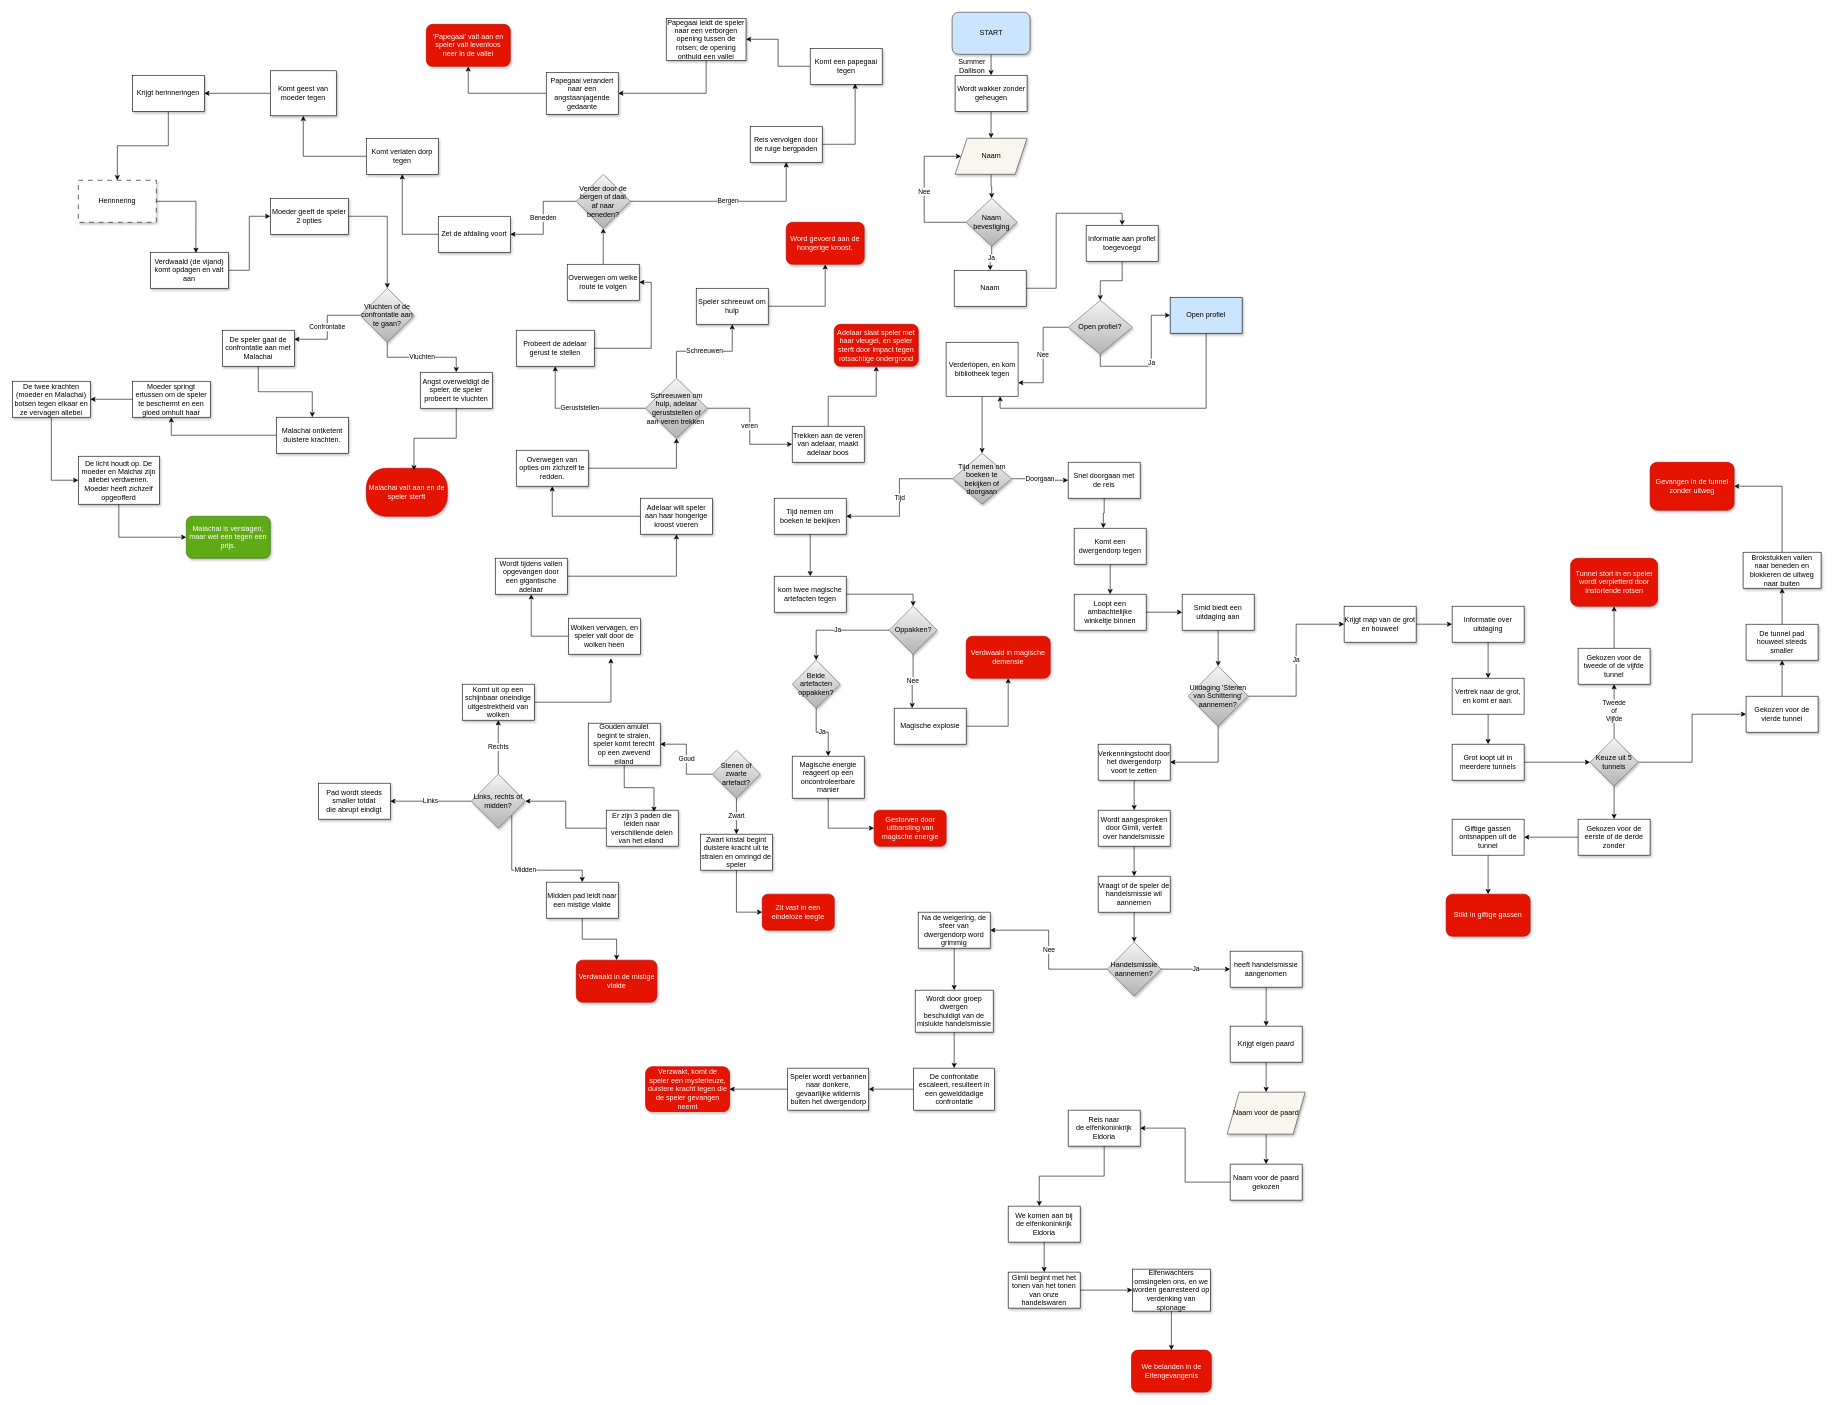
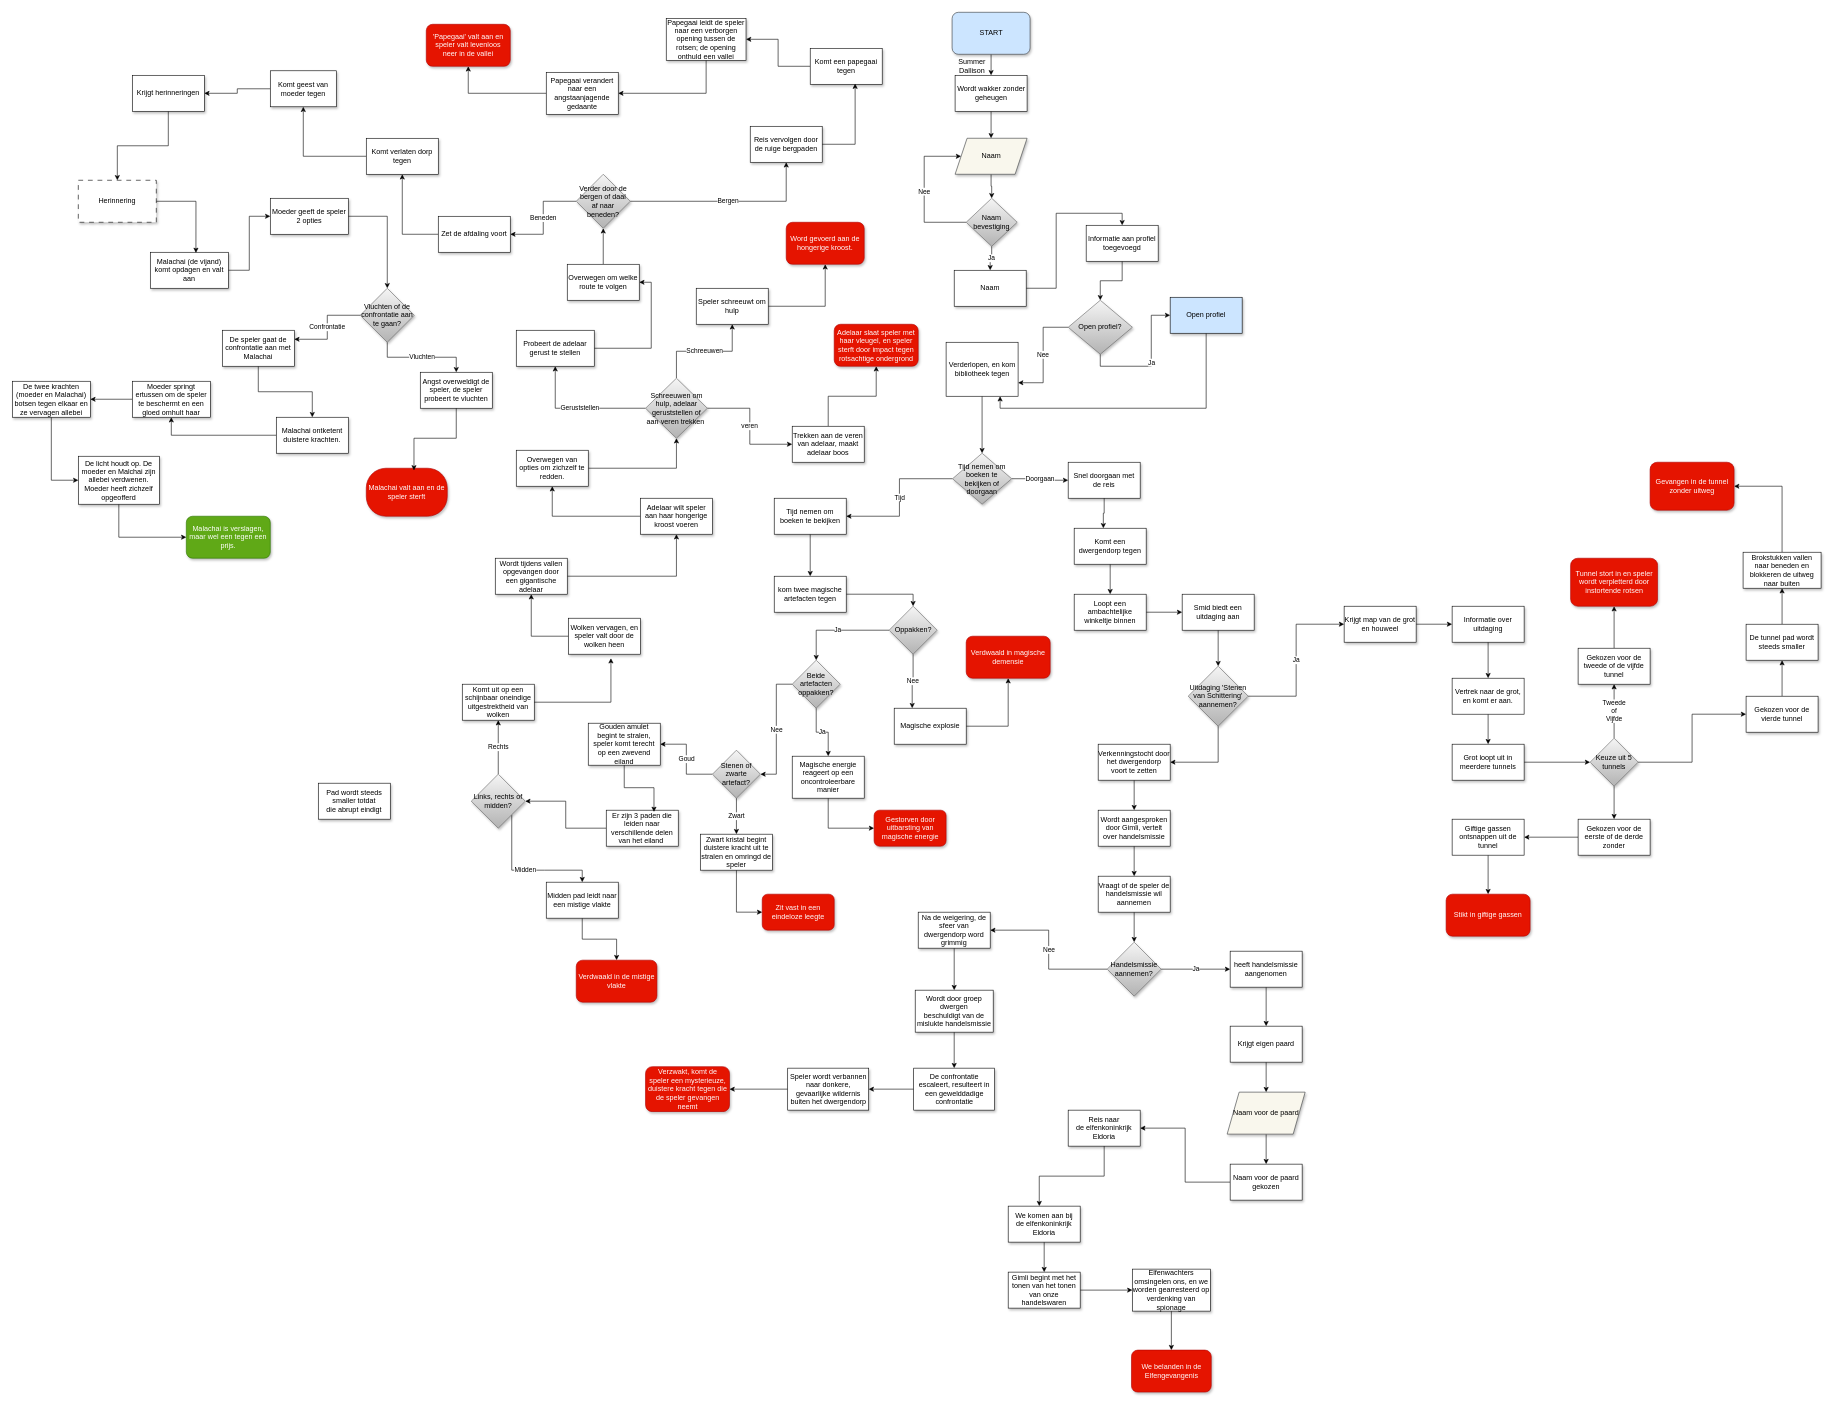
(303, 93) -> (303, 89)
(189, 270) -> (189, 270)
(1782, 642) -> (1782, 642)
none -> (776, 729)
(430, 801) -> none
